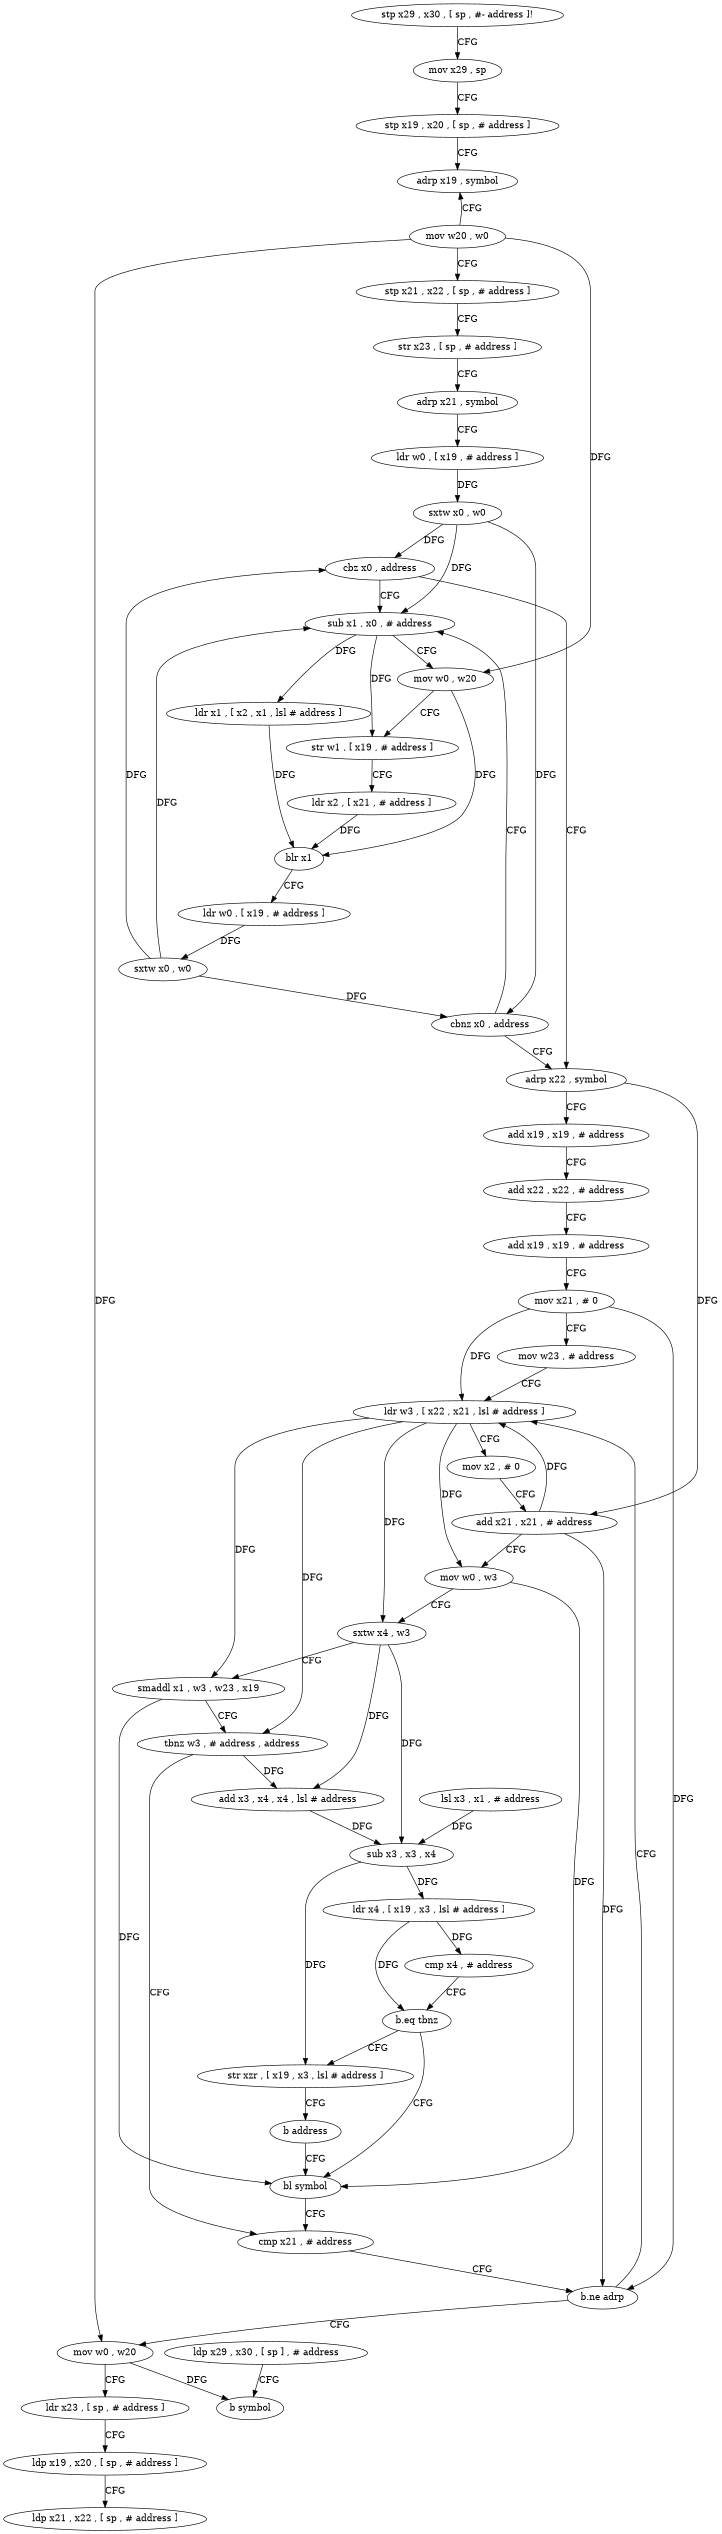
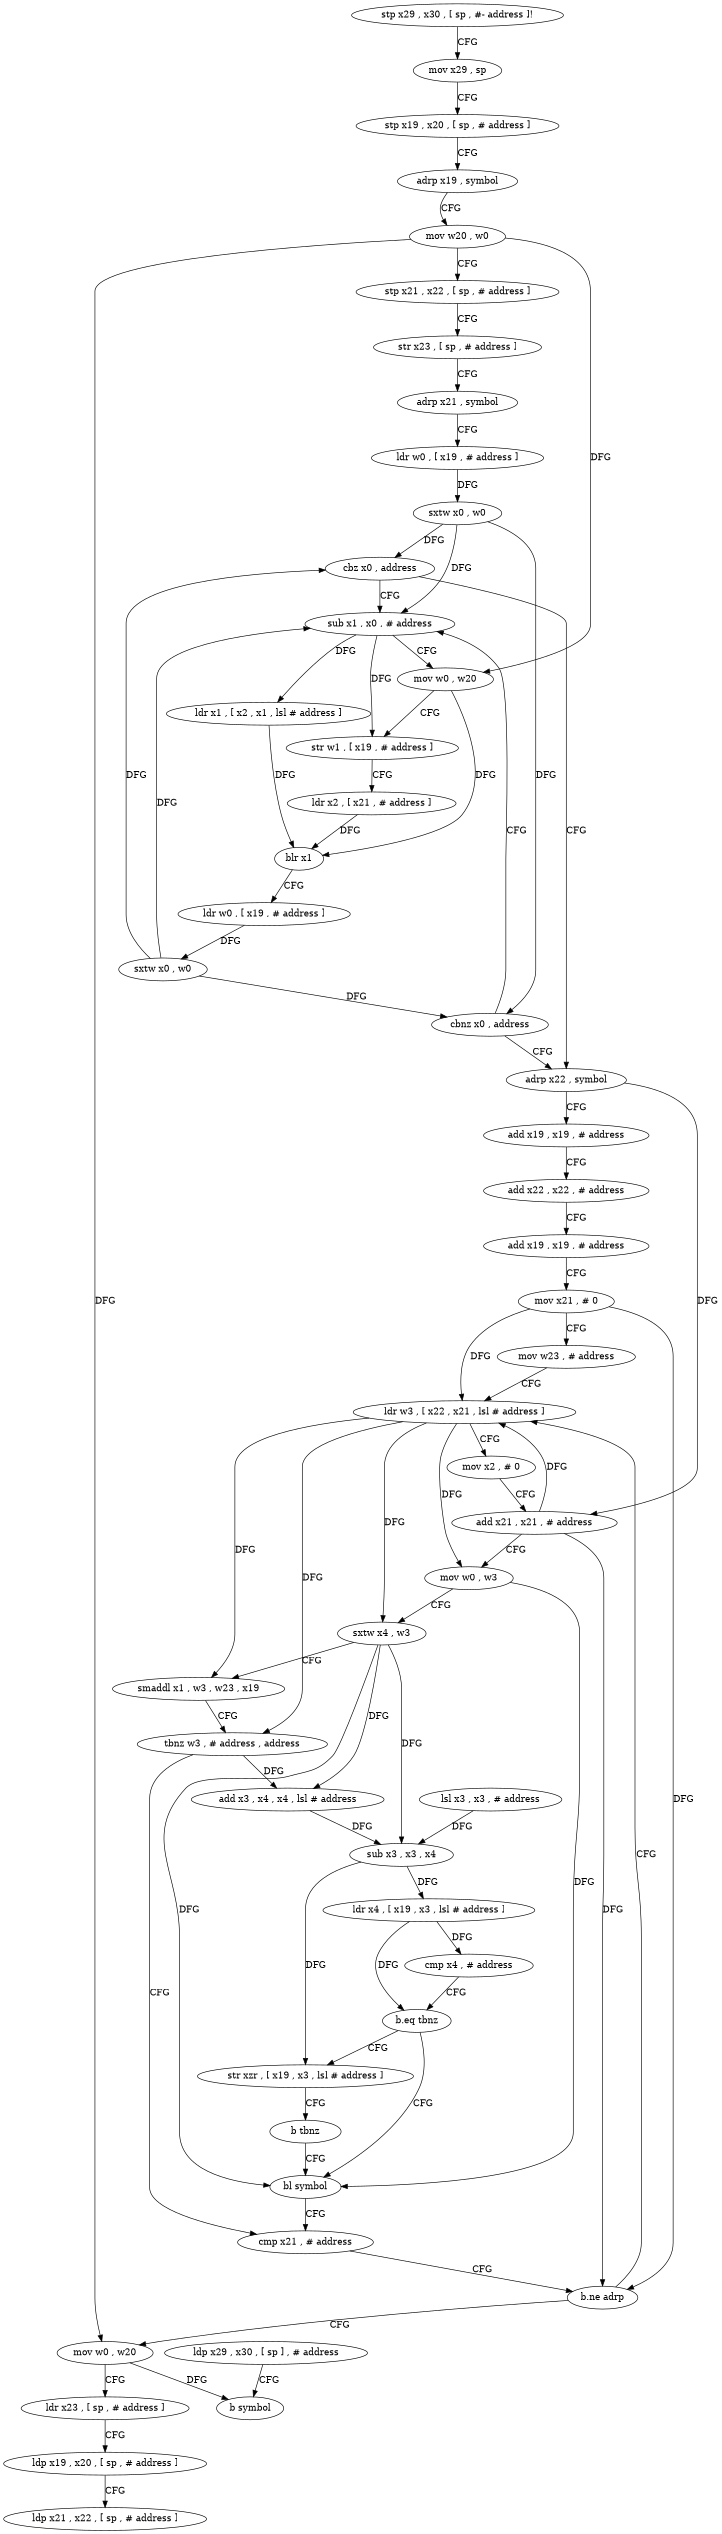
(461, 212) -> (441, 206)
(491, 1800) -> (491, 1800)
(119, 1986) -> (170, 1875)
(305, 2132) -> (305, 2132)
